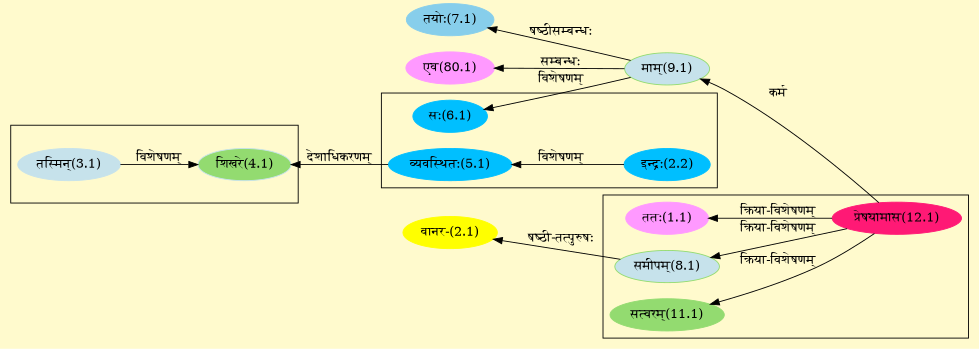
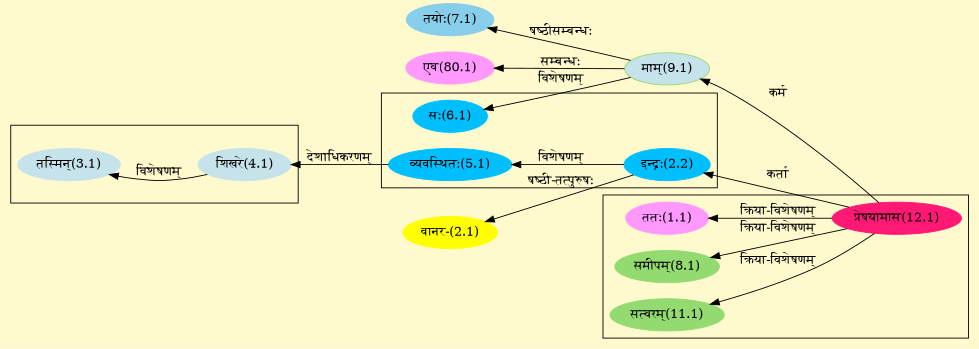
(155, 165) -> (163, 180)
(245, 165) -> (245, 165)
none -> (774, 190)
(561, 250) -> (564, 197)
(667, 267) -> (667, 267)
